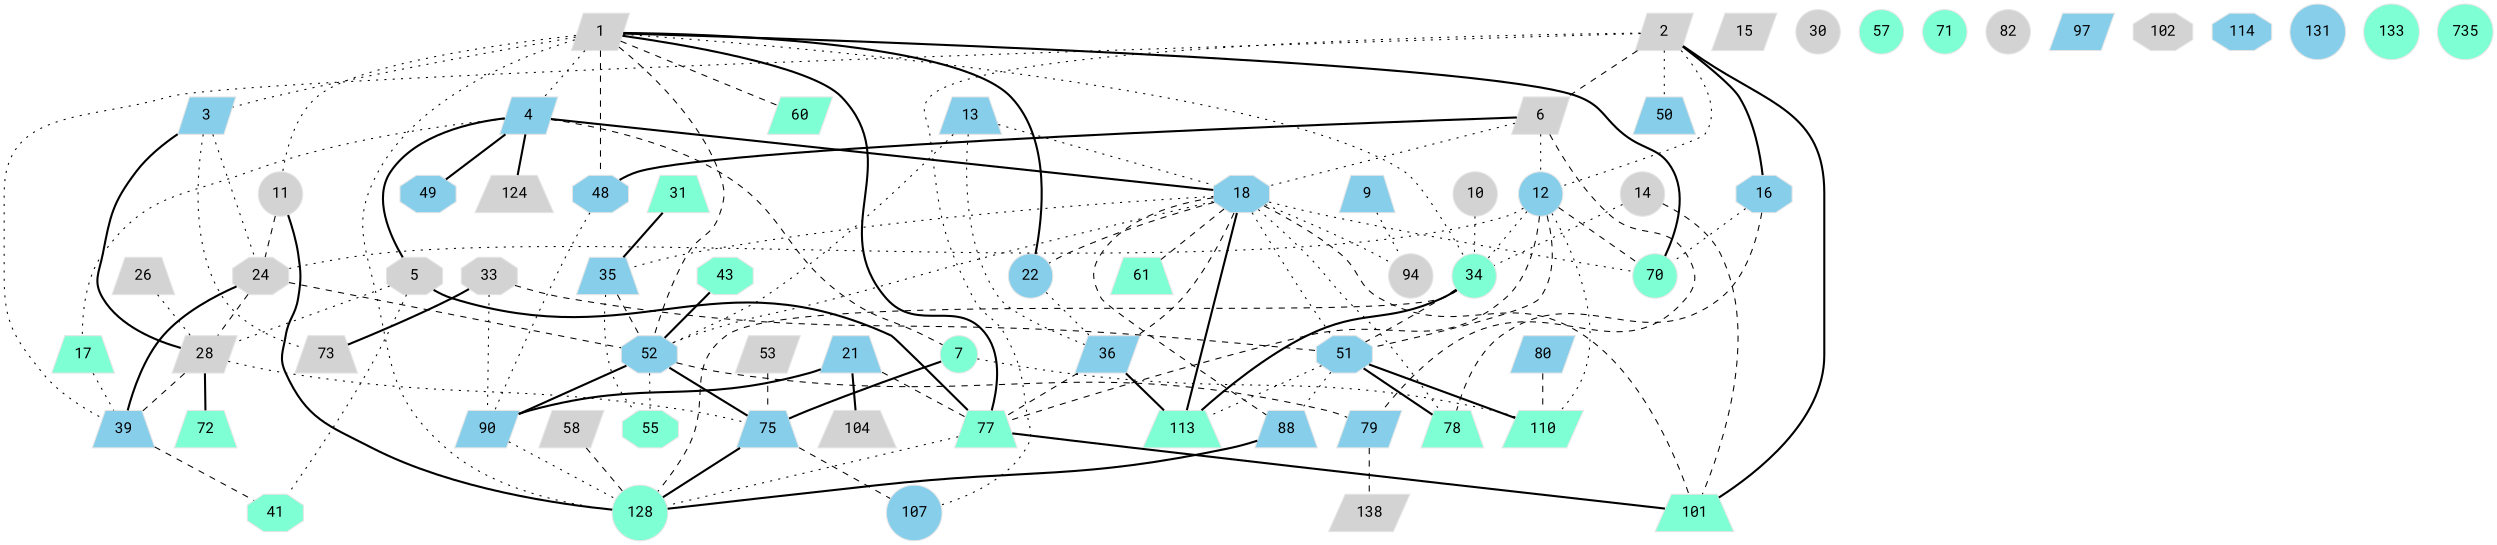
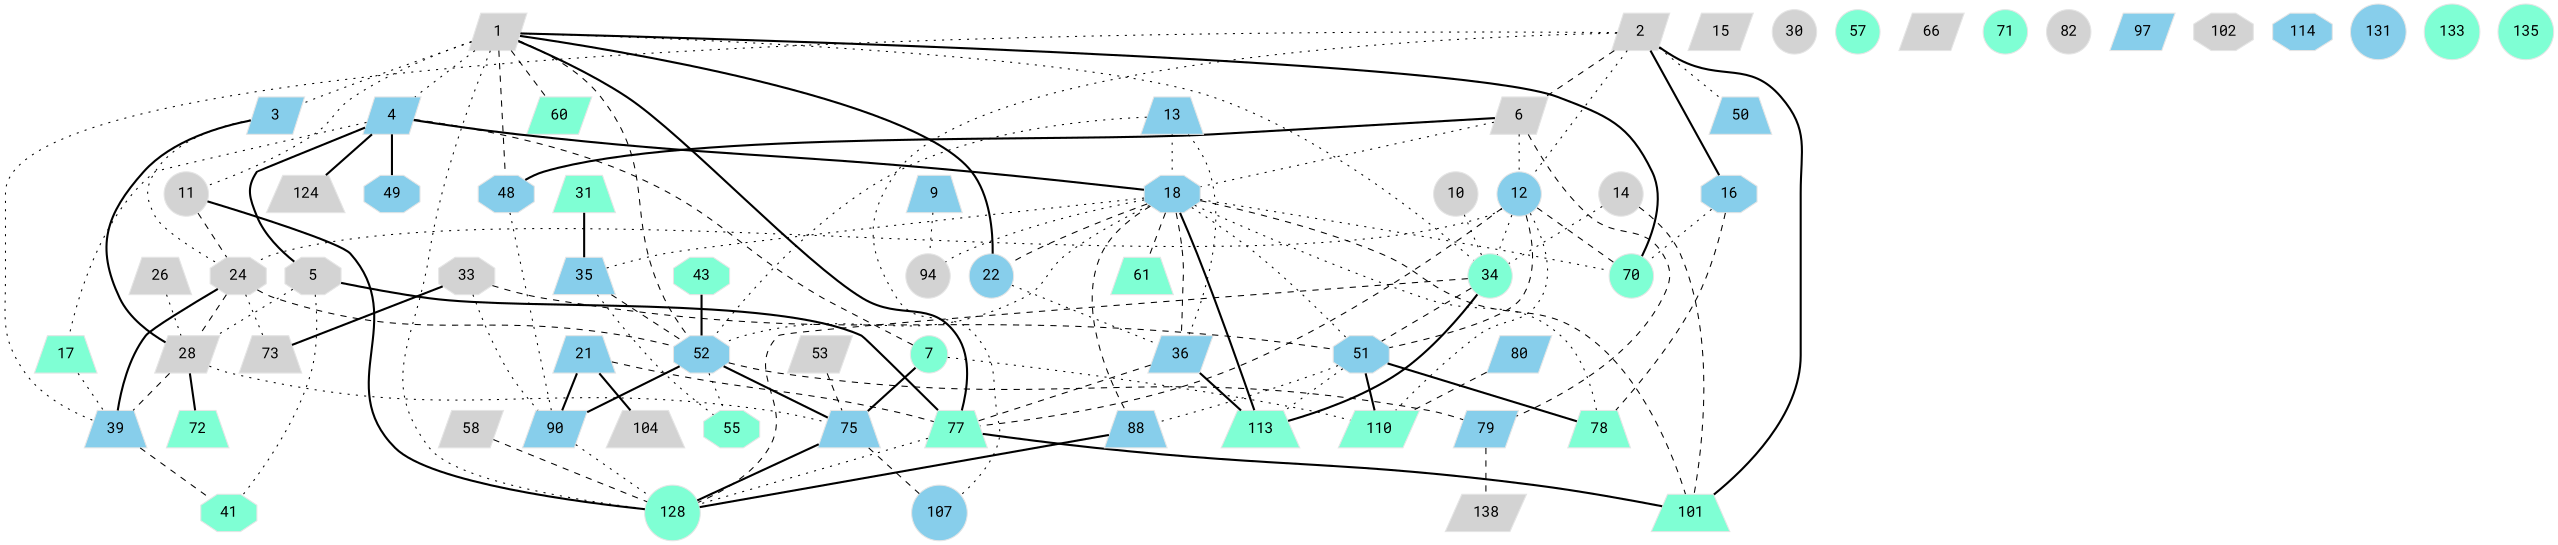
none -> (1932, 32)
(2465, 32) -> (2526, 32)
(208, 265) -> (256, 319)
